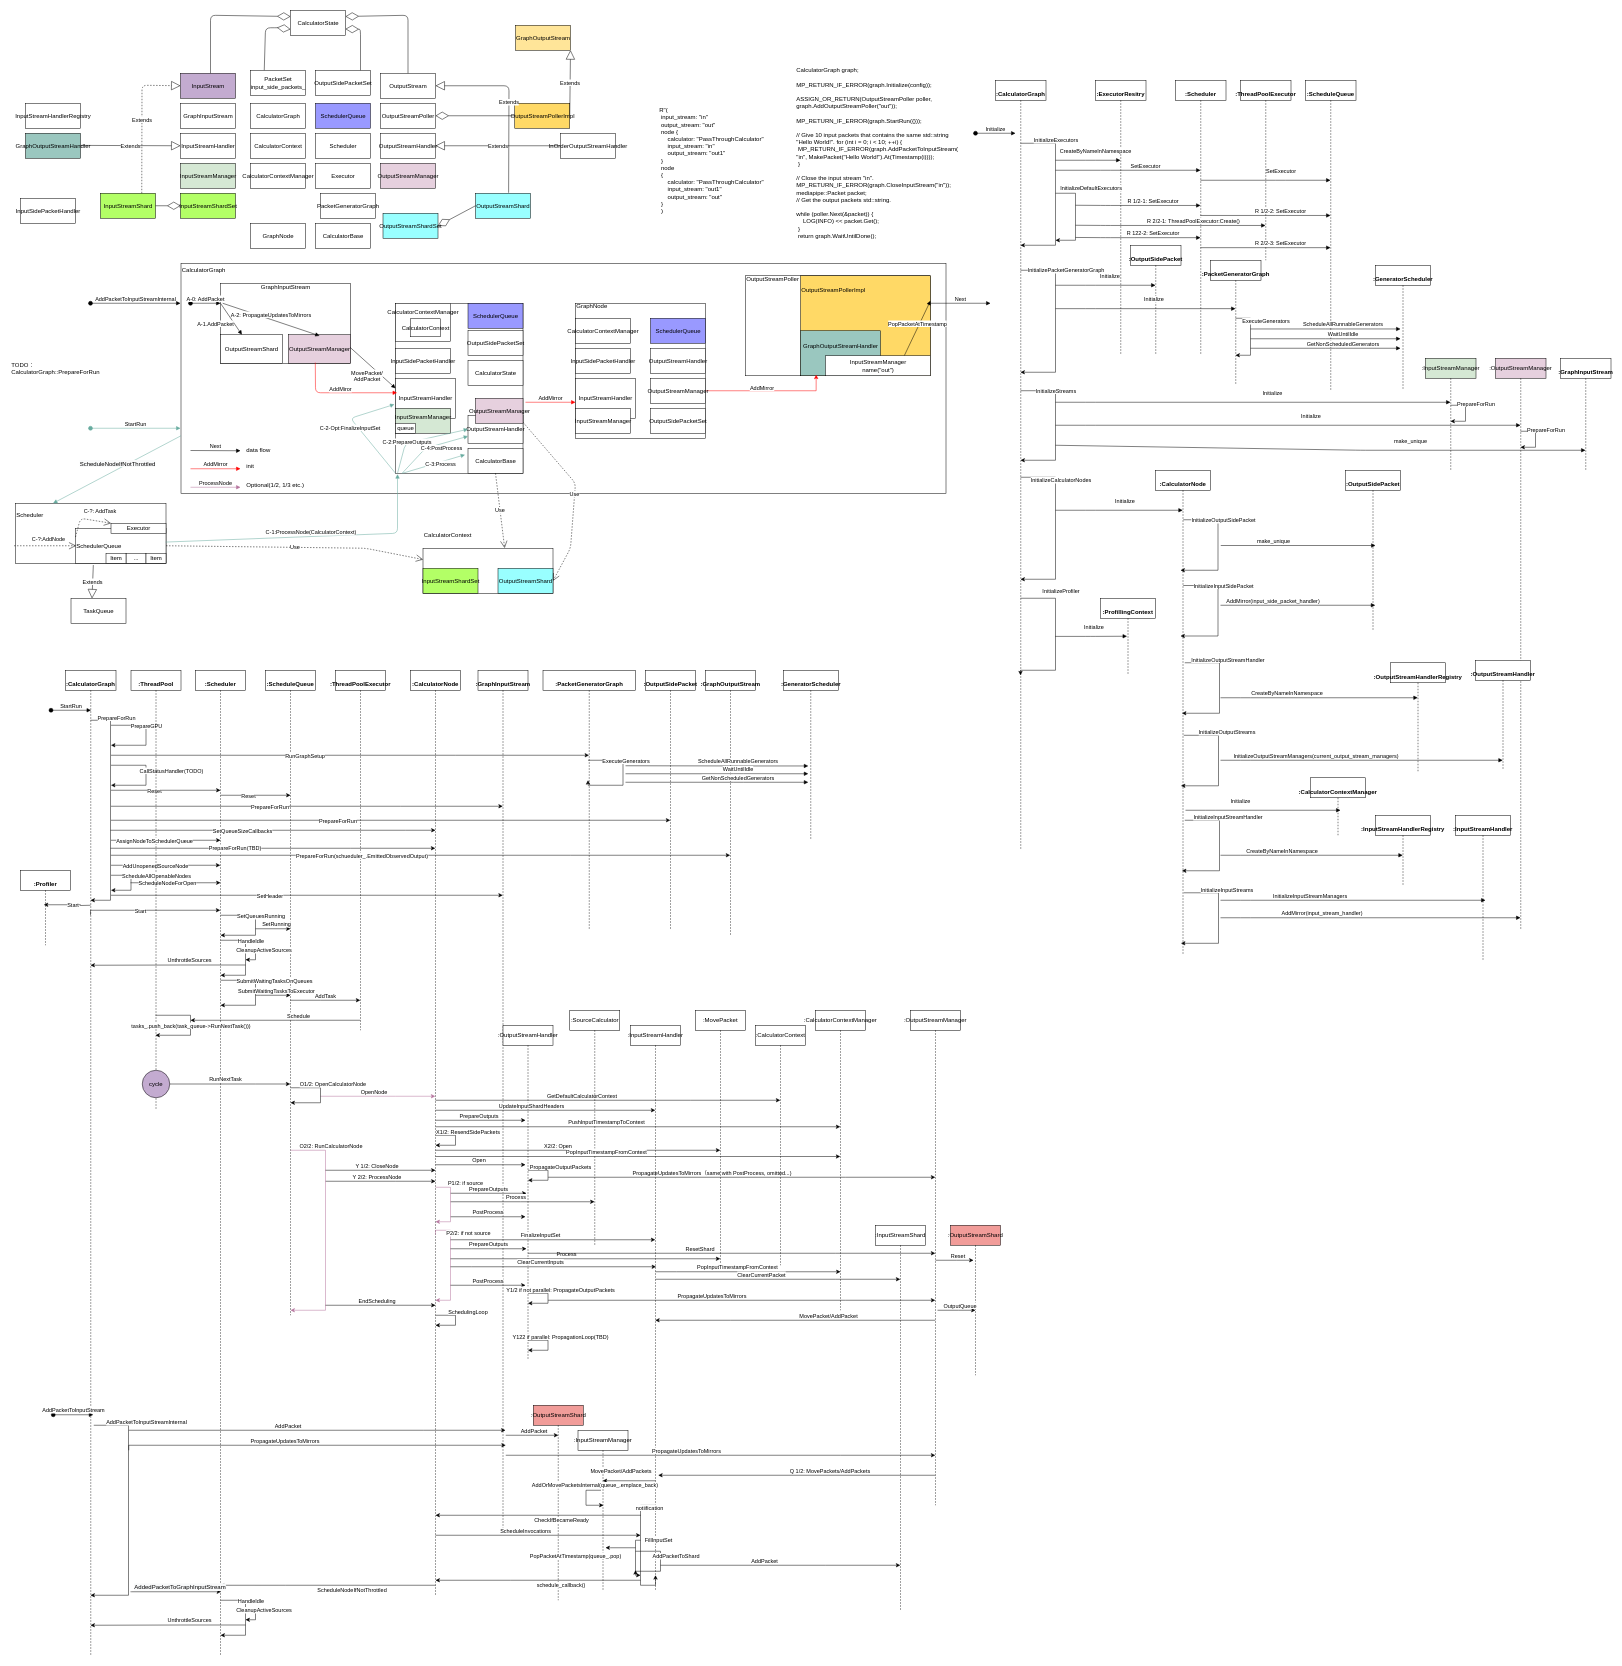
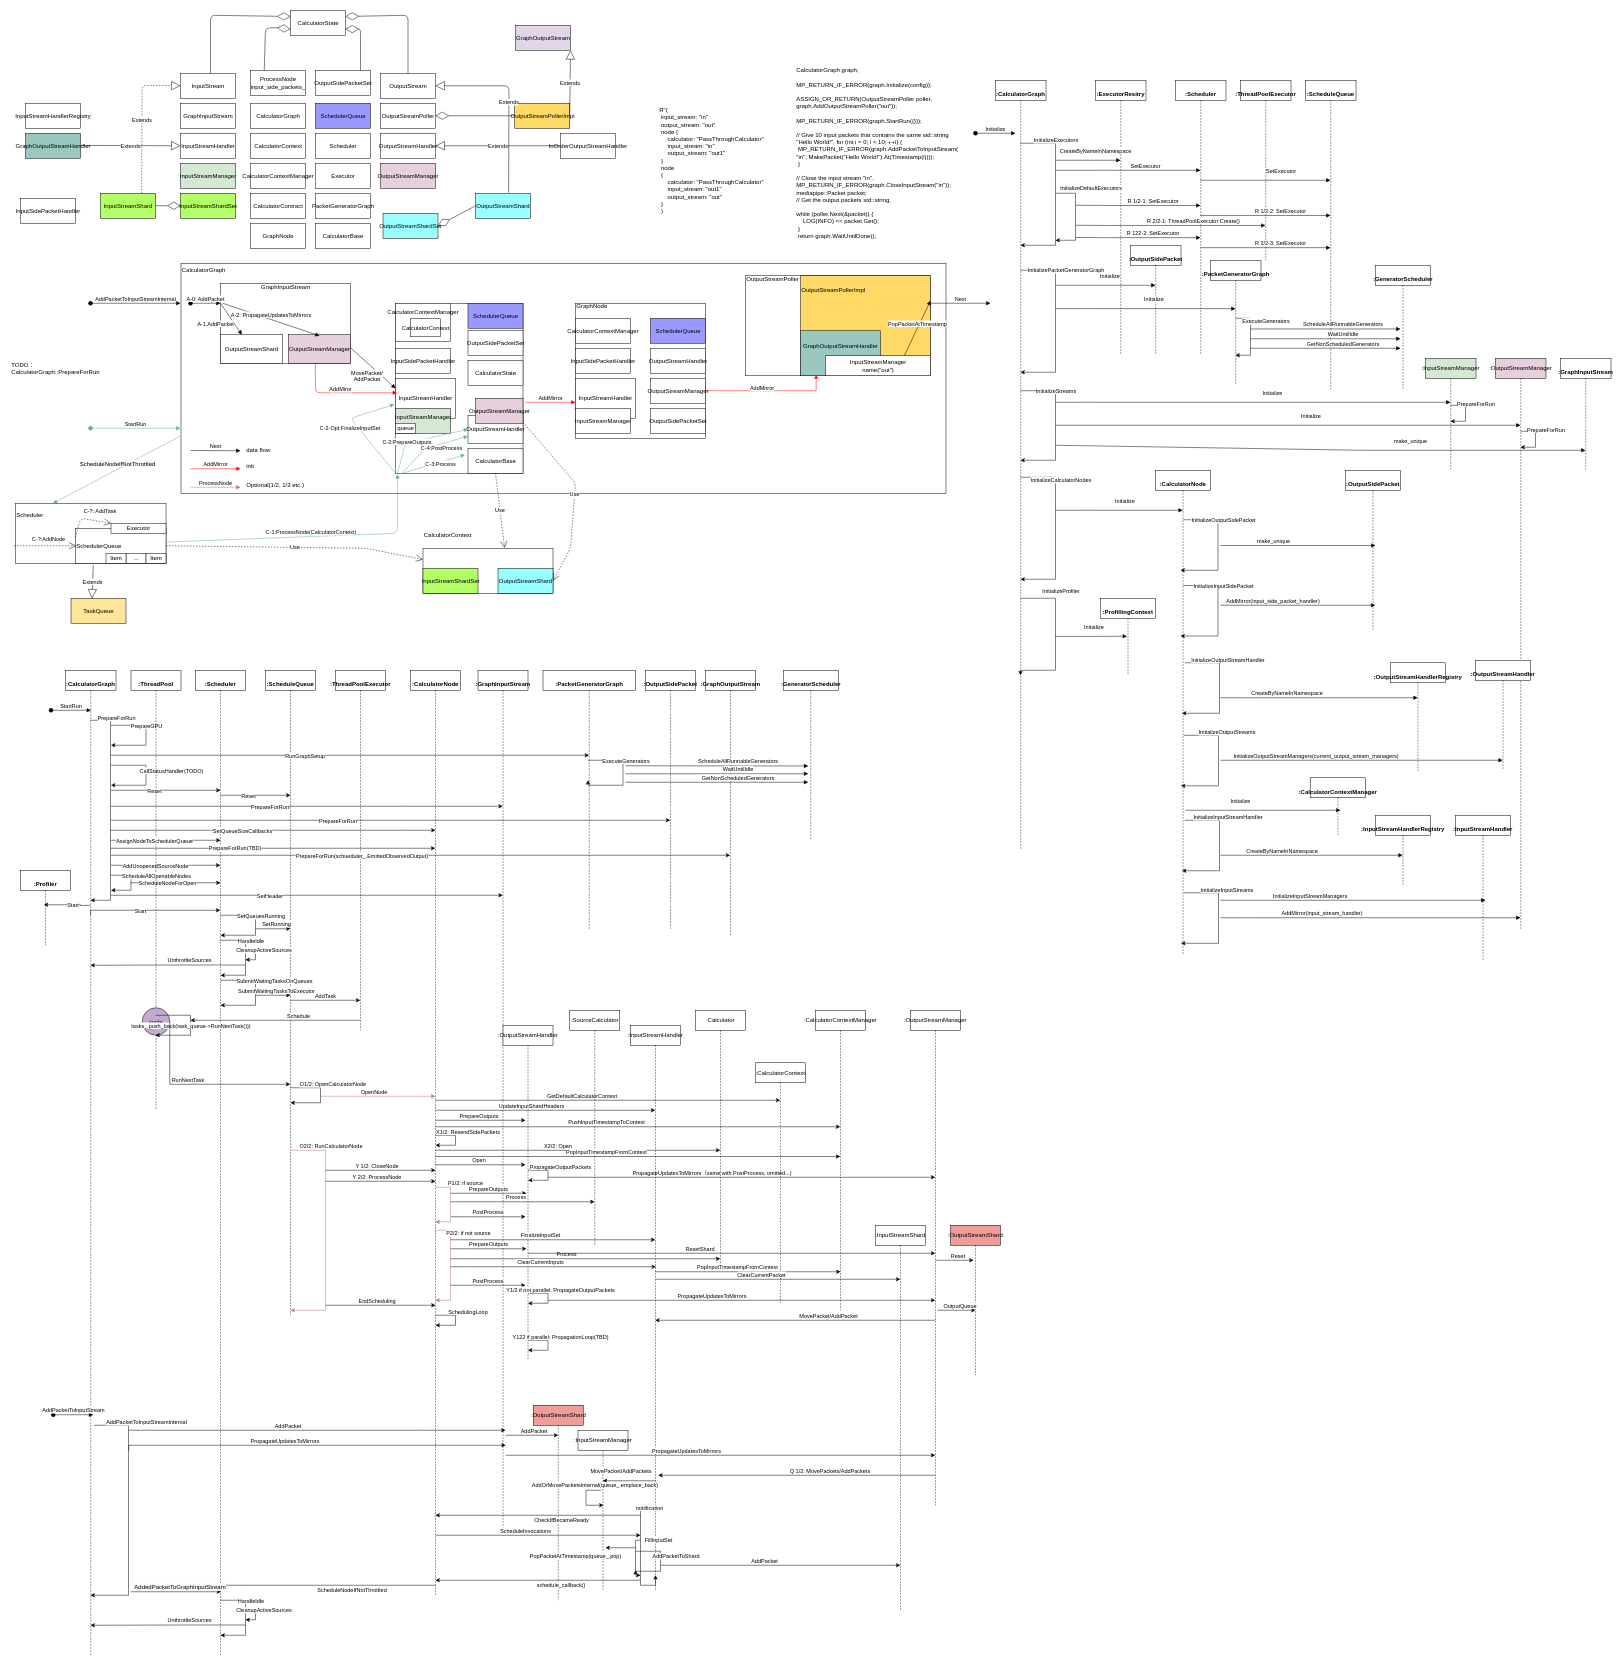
(543, 38) -> (543, 38)
(278, 83) -> (278, 83)
(208, 86) -> (208, 86)
none -> (278, 206)
(348, 206) -> (343, 206)
(98, 611) -> (98, 611)
(720, 1020) -> (720, 1020)
(156, 1084) -> (156, 1022)
(780, 1145) -> (780, 1183)
